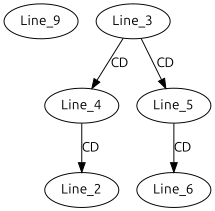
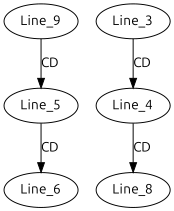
(151, 59) -> (41, 59)
(82, 190) -> (133, 190)
